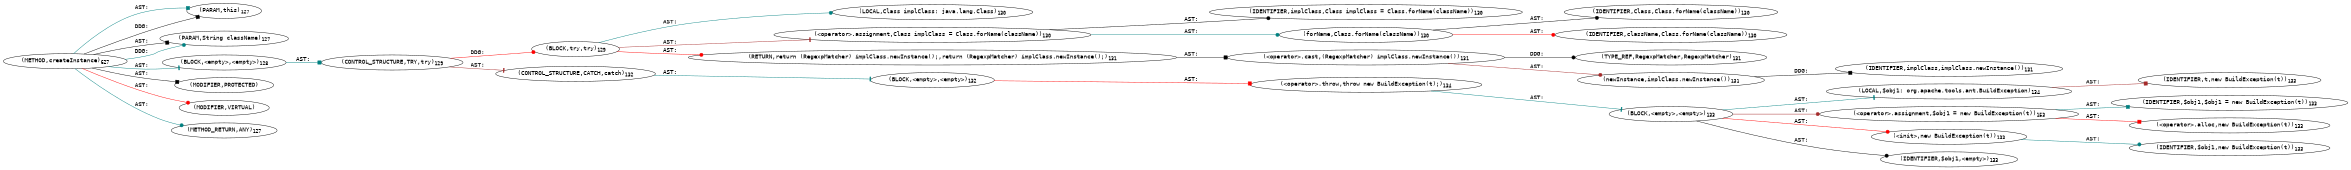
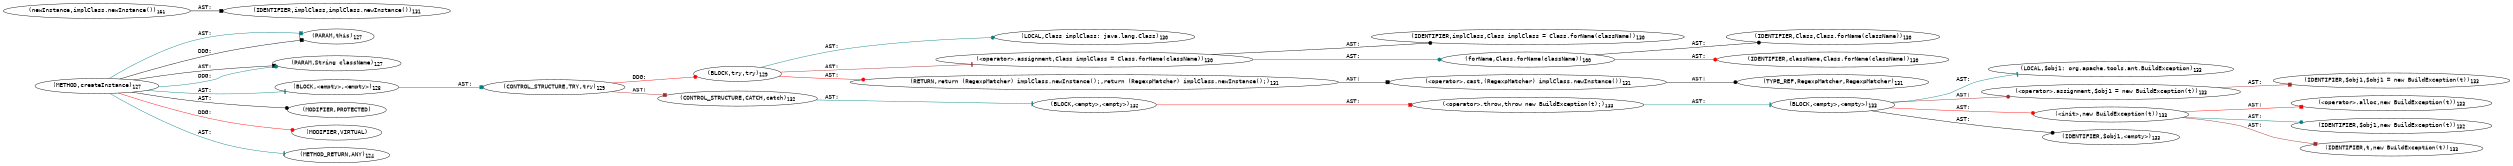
(1425, 34) -> (1587, 59)
(1539, 54) -> (1701, 79)
(105, 61) -> (137, 85)
(476, 69) -> (637, 93)
(1523, 69) -> none
(1803, 71) -> (207, 8)
(133, 77) -> (208, 103)
(1735, 79) -> (161, 10)
(1447, 84) -> (1609, 104)
(2097, 85) -> (2248, 128)
(143, 86) -> (207, 113)
(2036, 91) -> (2198, 69)
(125, 102) -> (193, 134)
(2090, 108) -> (2252, 86)
(2041, 113) -> (2203, 91)
(2096, 120) -> (2241, 109)
(257, 130) -> (370, 155)
(2299, 147) -> (2461, 125)
